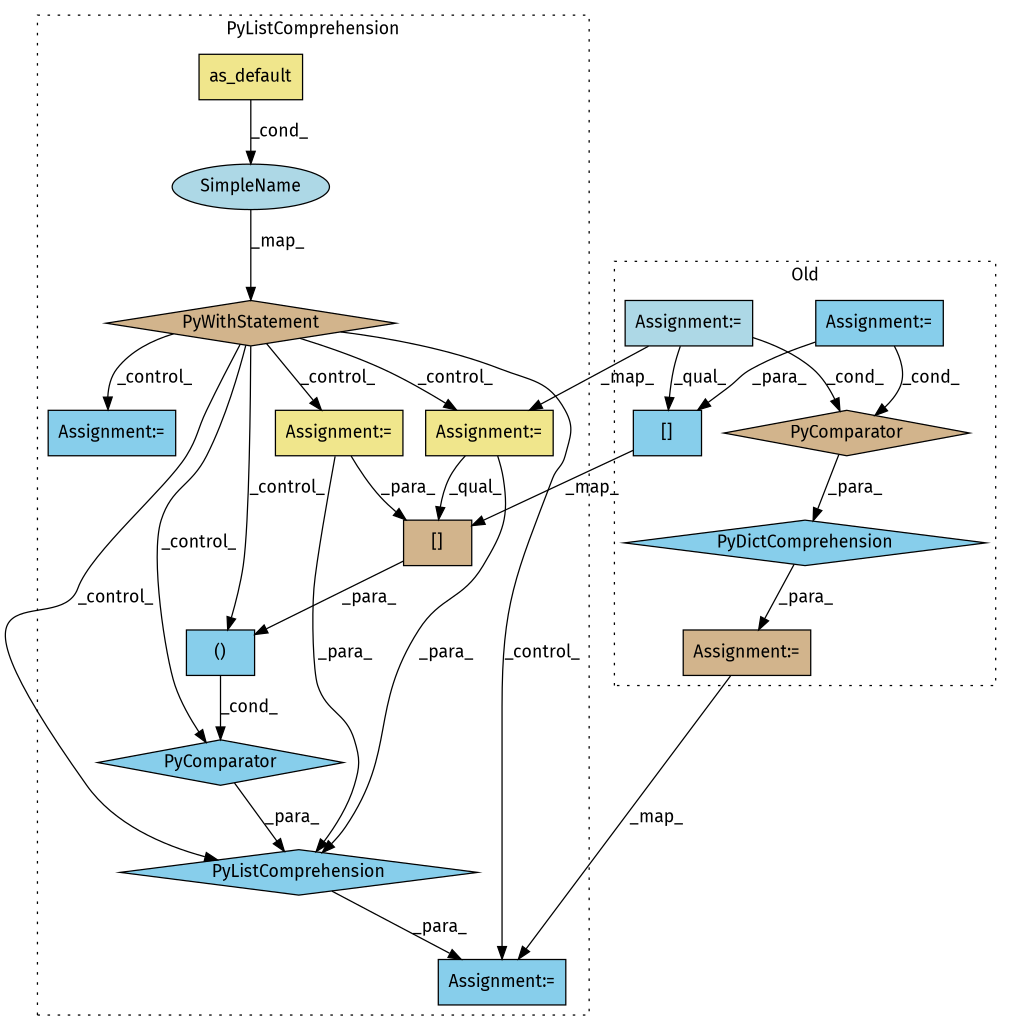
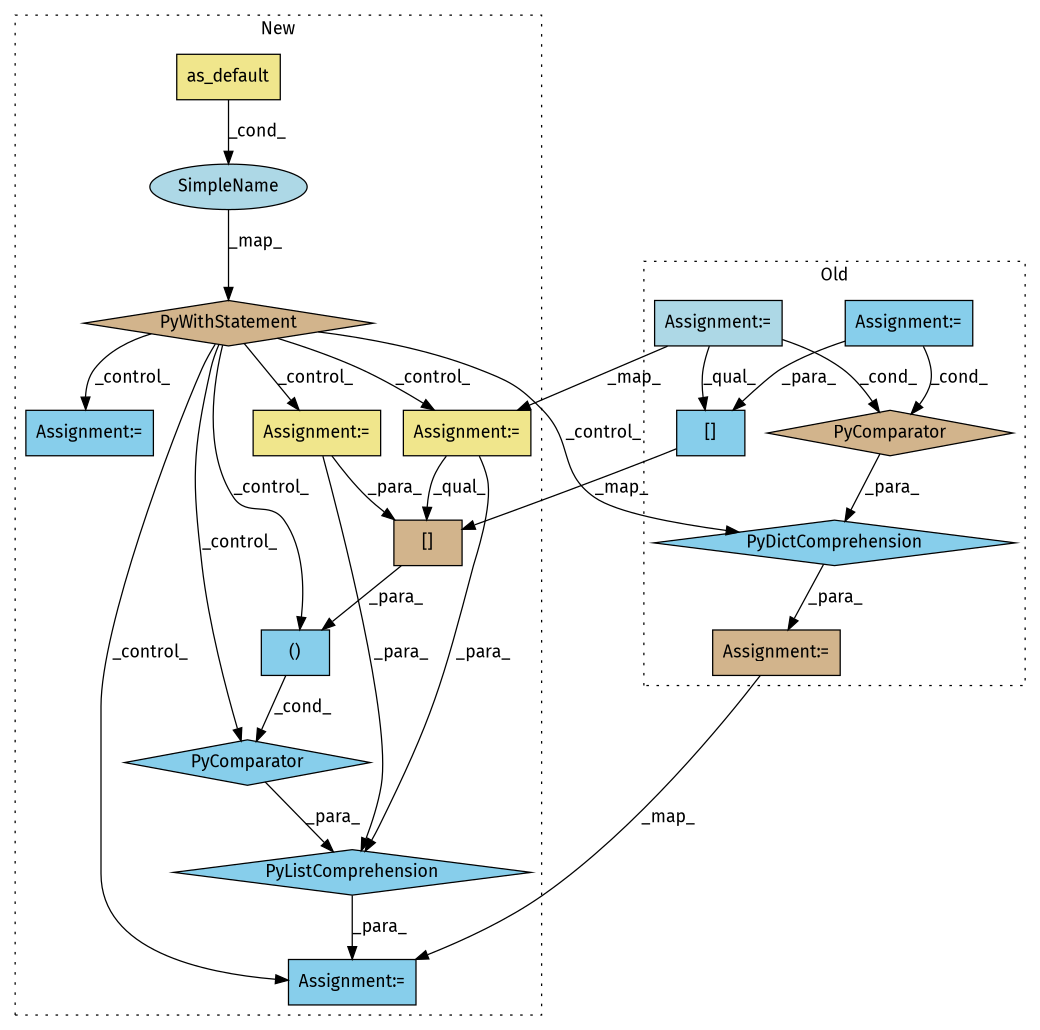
(313, 30) -> (278, 30)
(48, 608) -> (550, 419)
